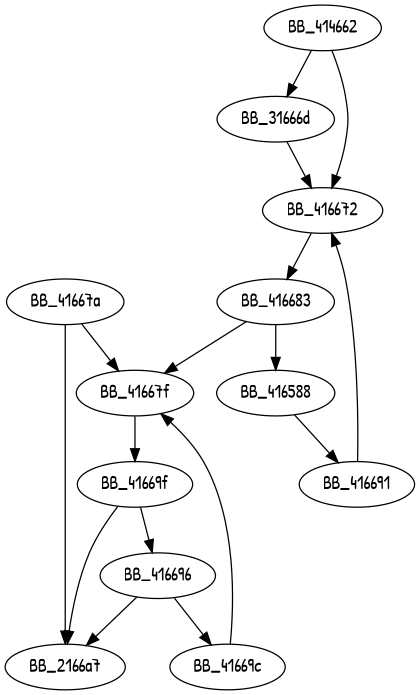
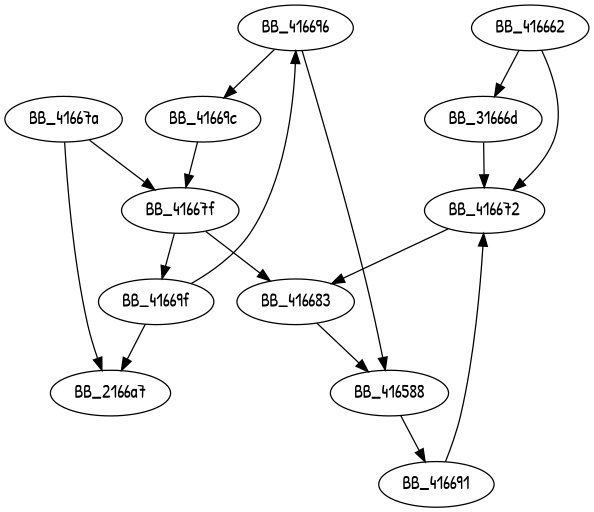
(323, 28) -> (530, 28)
(211, 344) -> (226, 247)
(116, 617) -> (346, 203)
